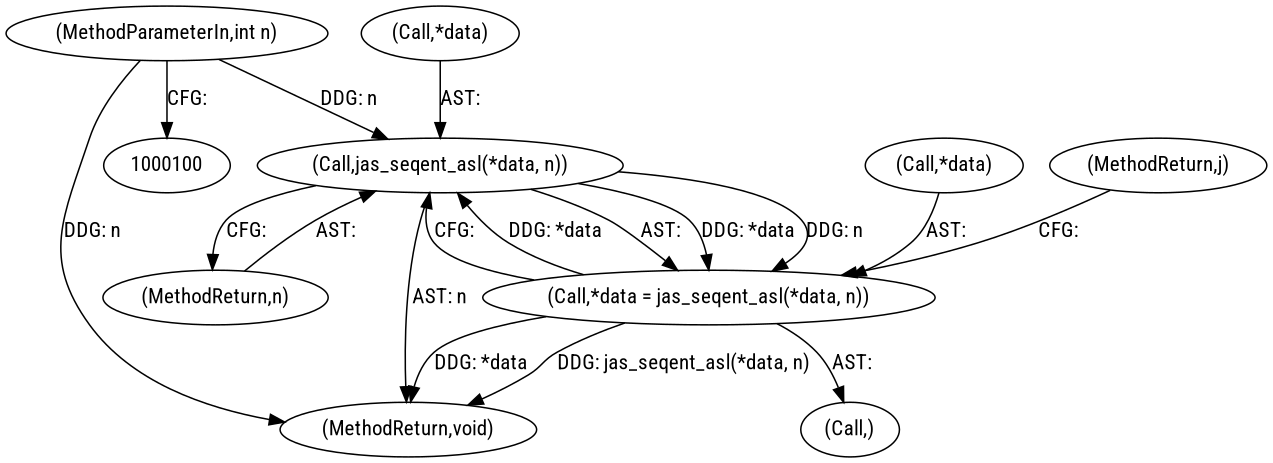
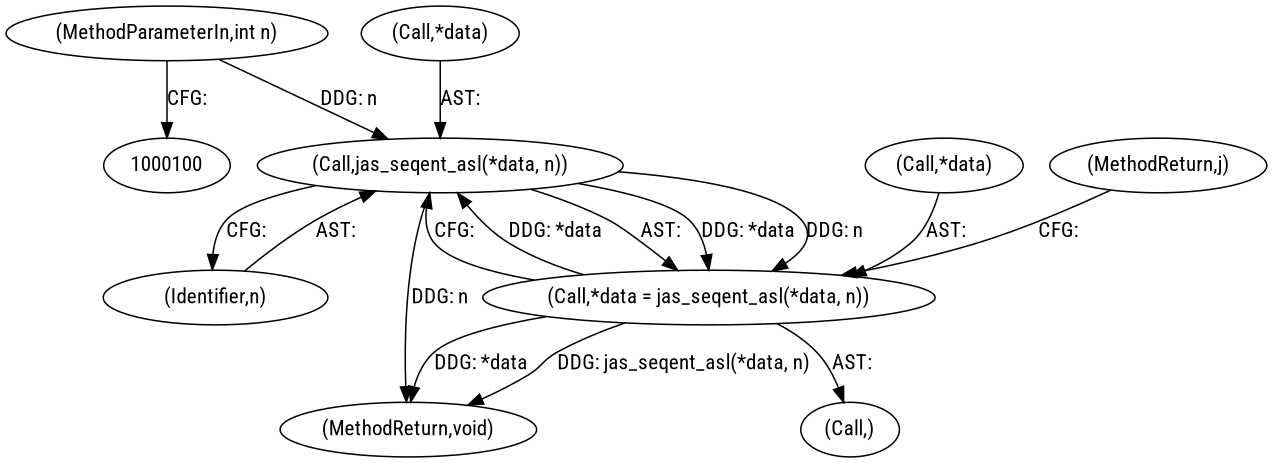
(70, 289) -> none
(216, 298) -> (216, 298)
(440, 298) -> (440, 298)
